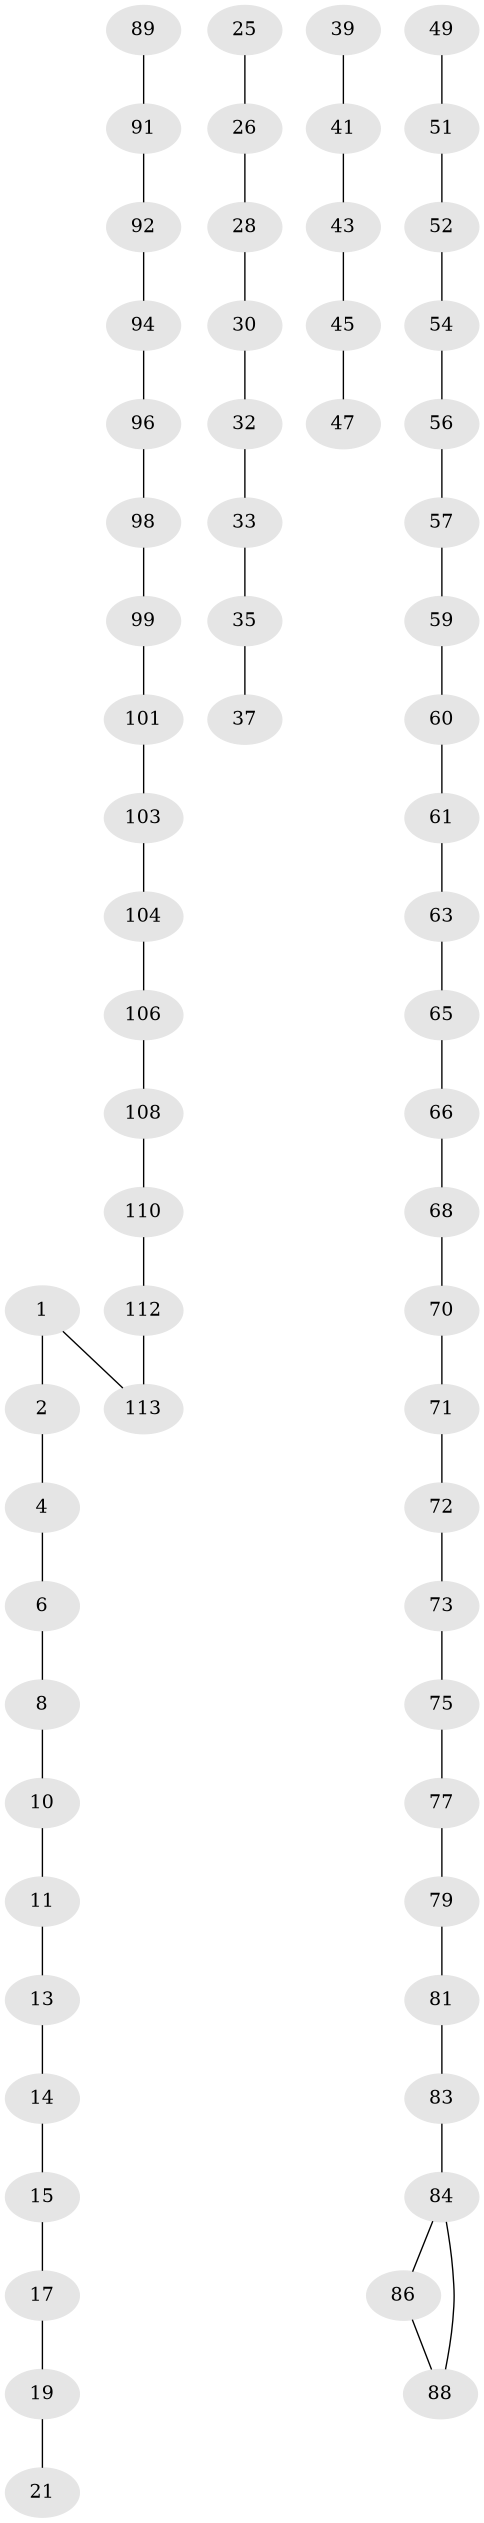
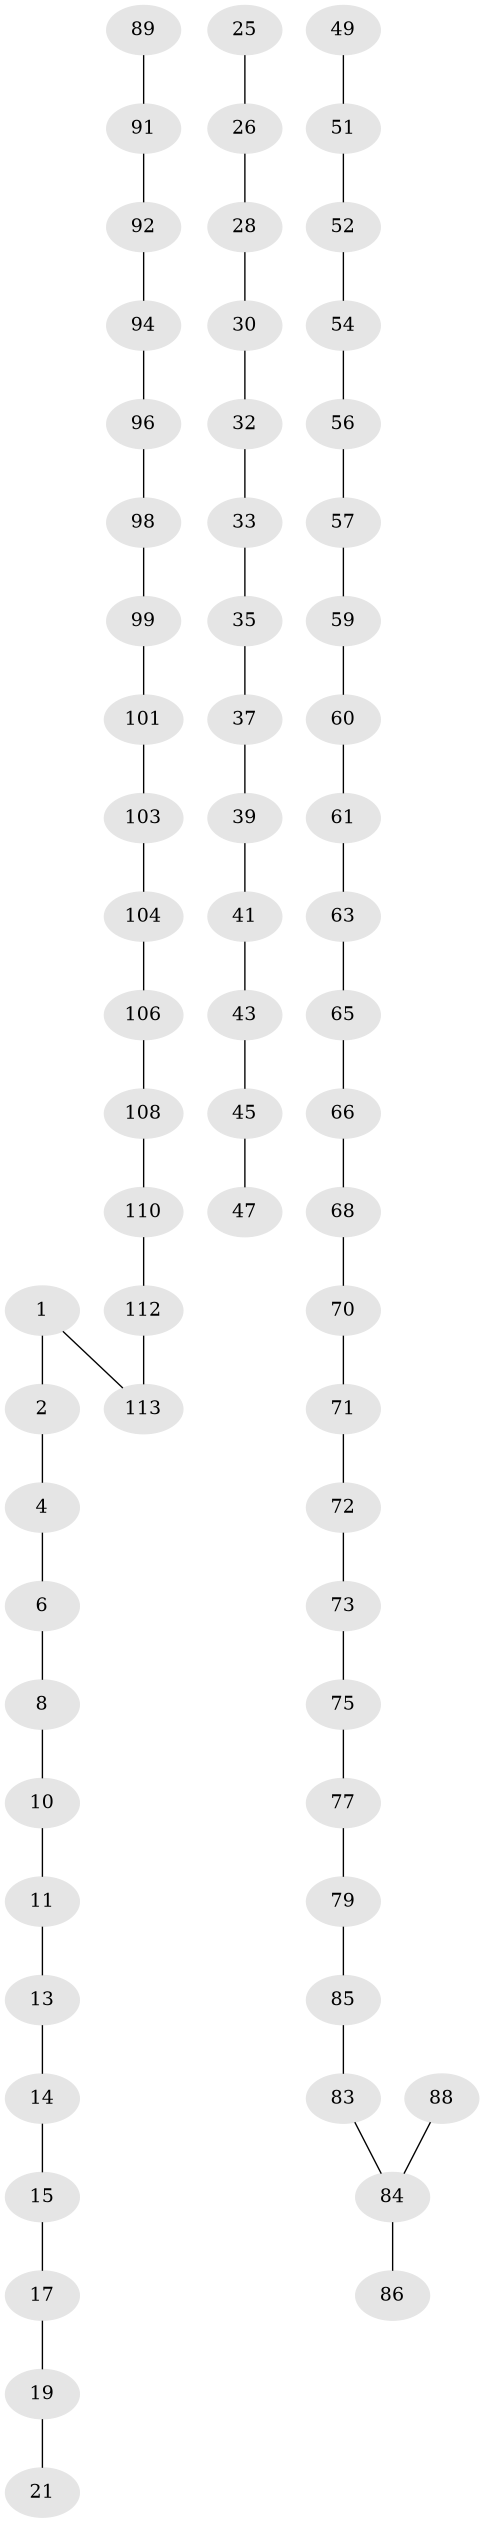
none -> (245, 769)
(442, 2000) -> (343, 2000)
(422, 2345) -> none
